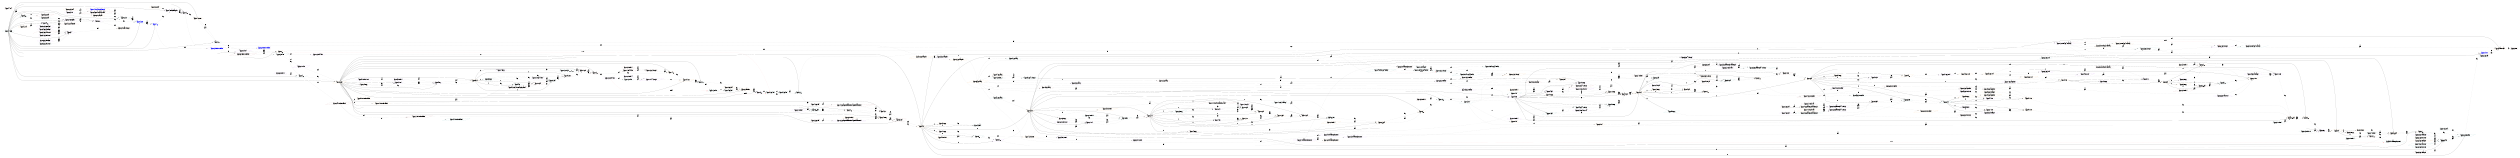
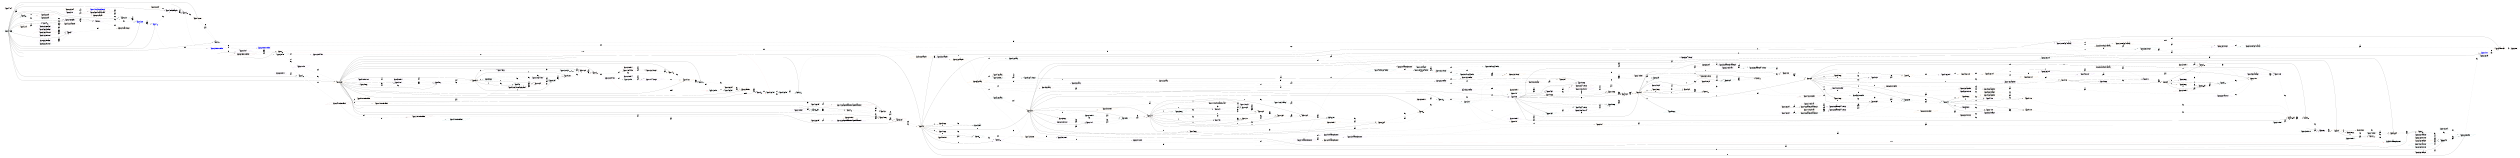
none -> (1838, 99)
